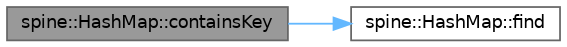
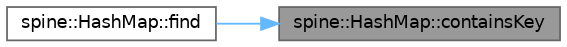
(311, 24) -> (239, 24)
